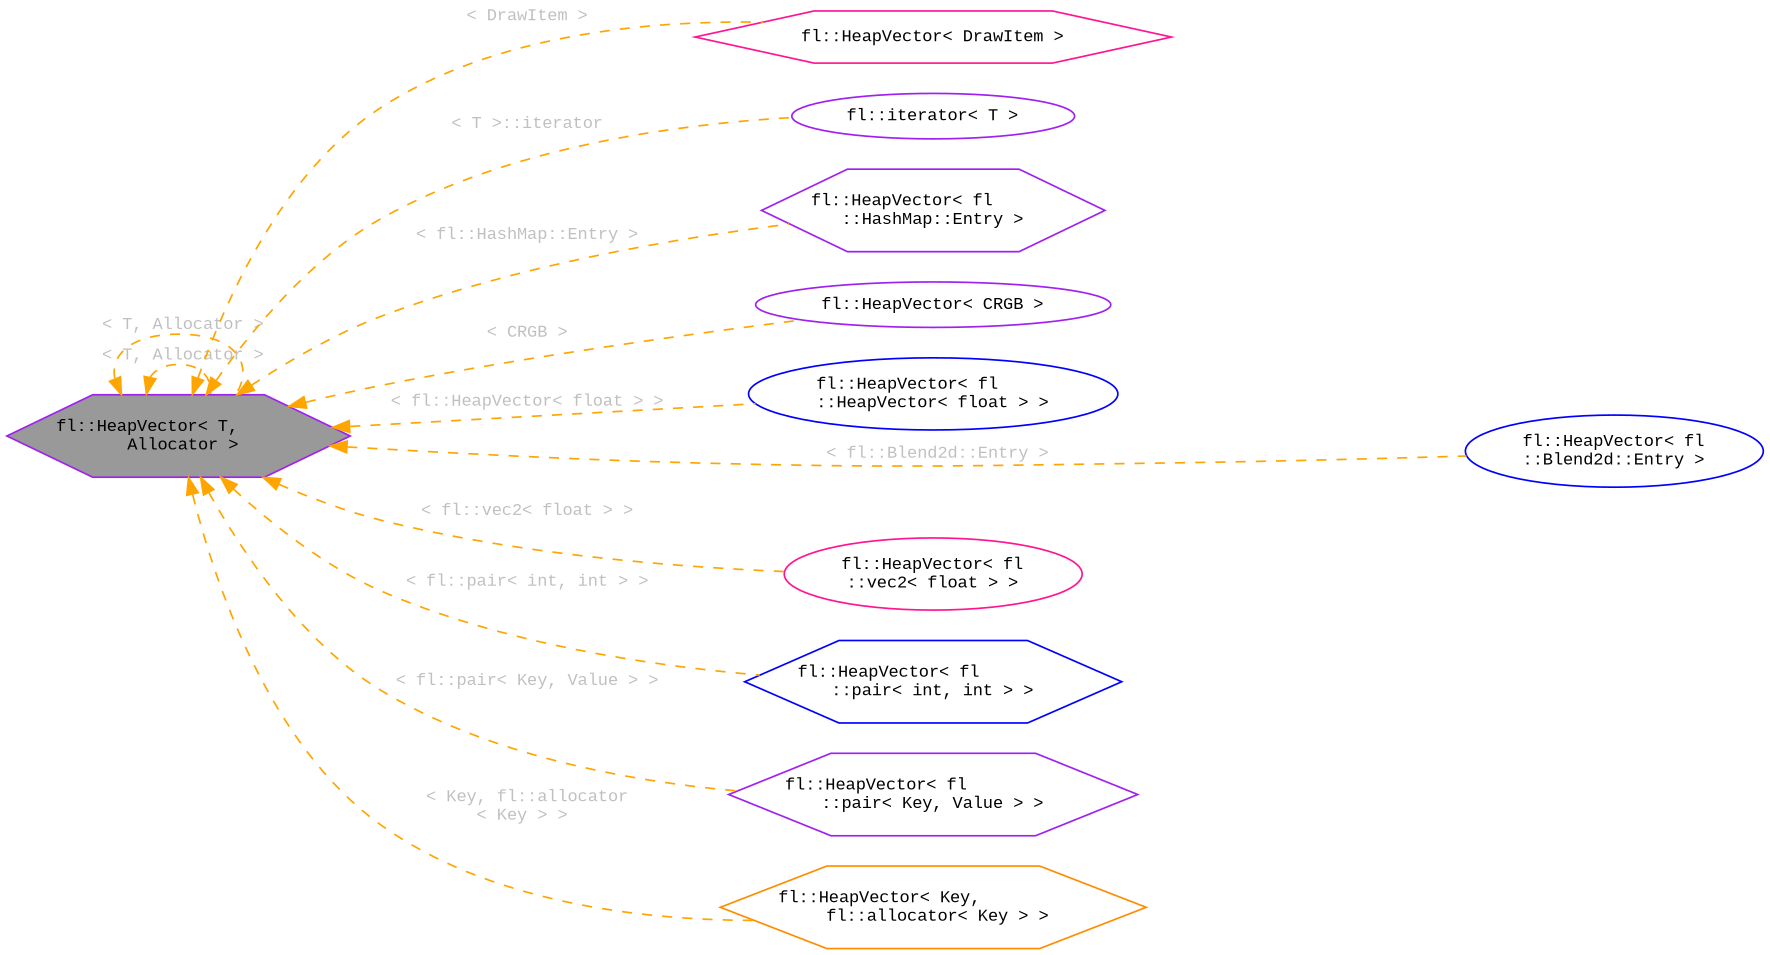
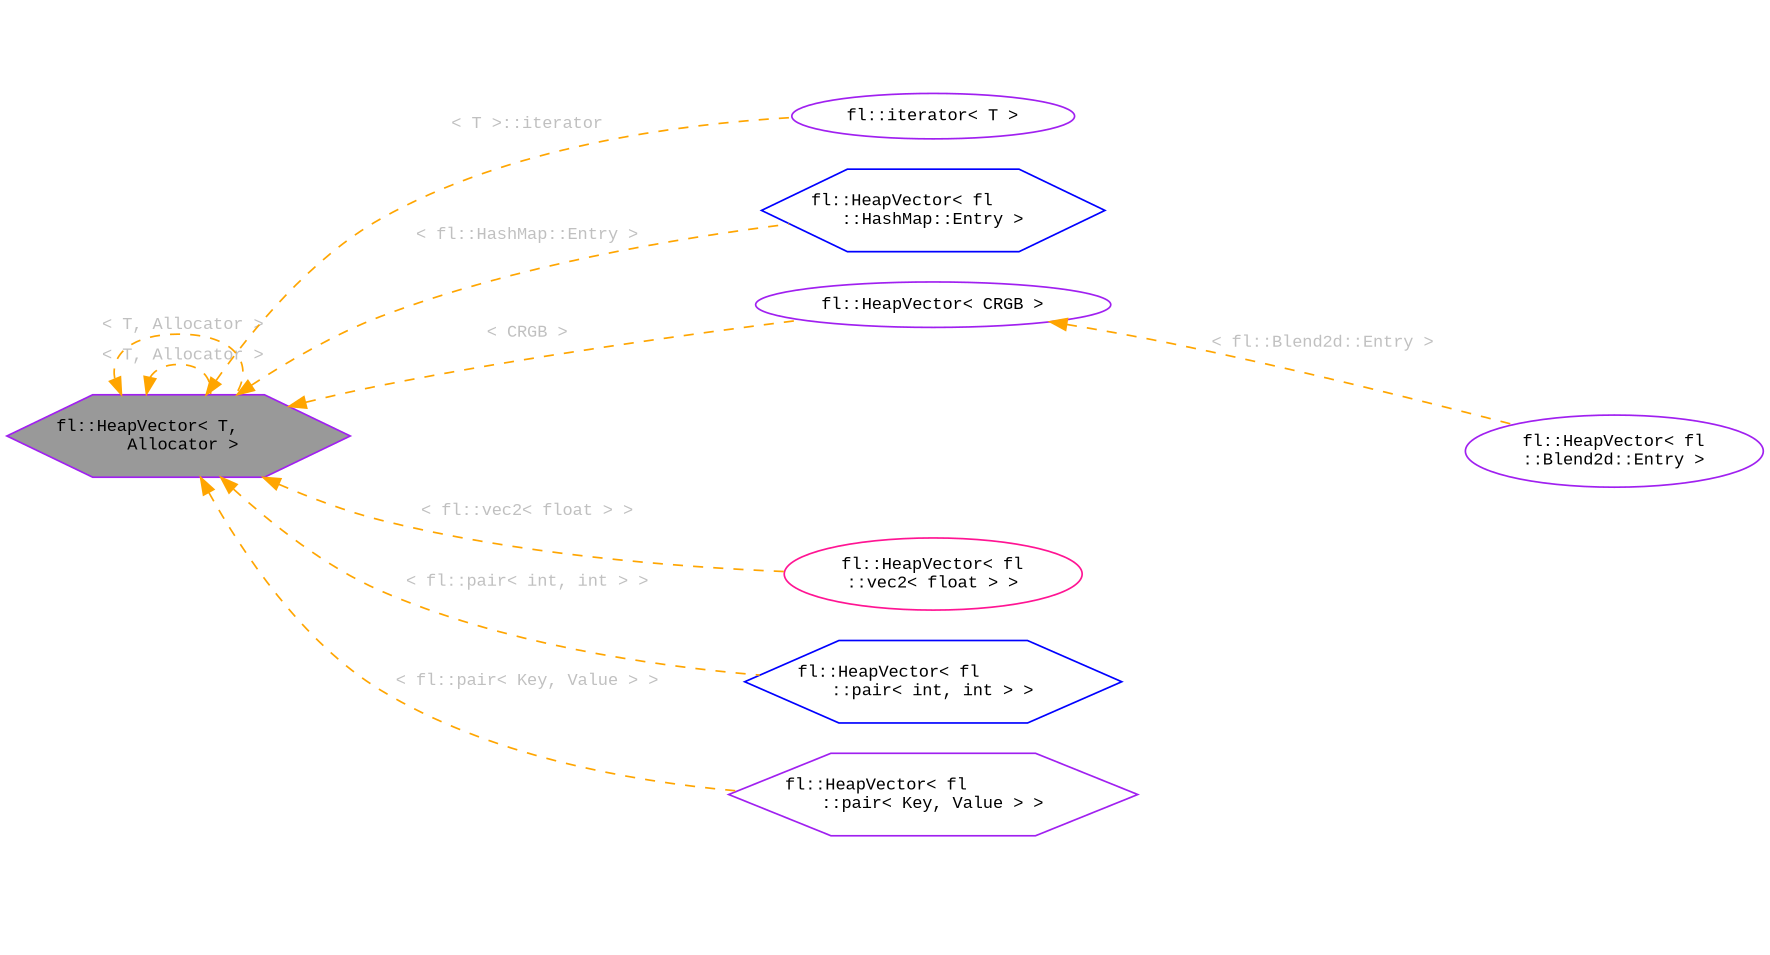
(933, 37) -> none
(933, 210) -> (933, 210)
(933, 394) -> none
(1614, 451) -> (1614, 451)
(907, 466) -> (1291, 370)
(933, 907) -> none
